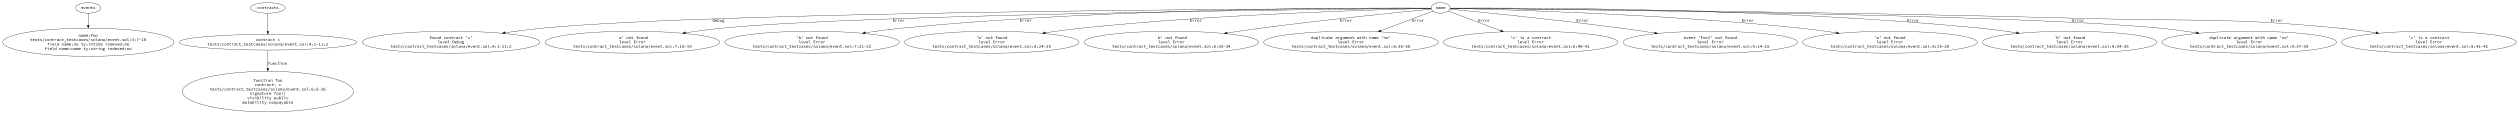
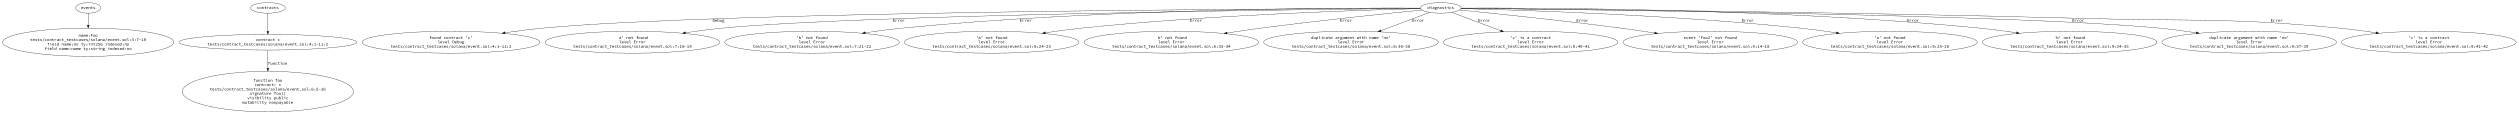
(1441, 8) -> (1441, 8)
